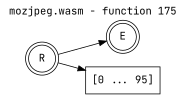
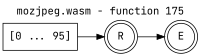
(68, 66) -> (87, 37)
